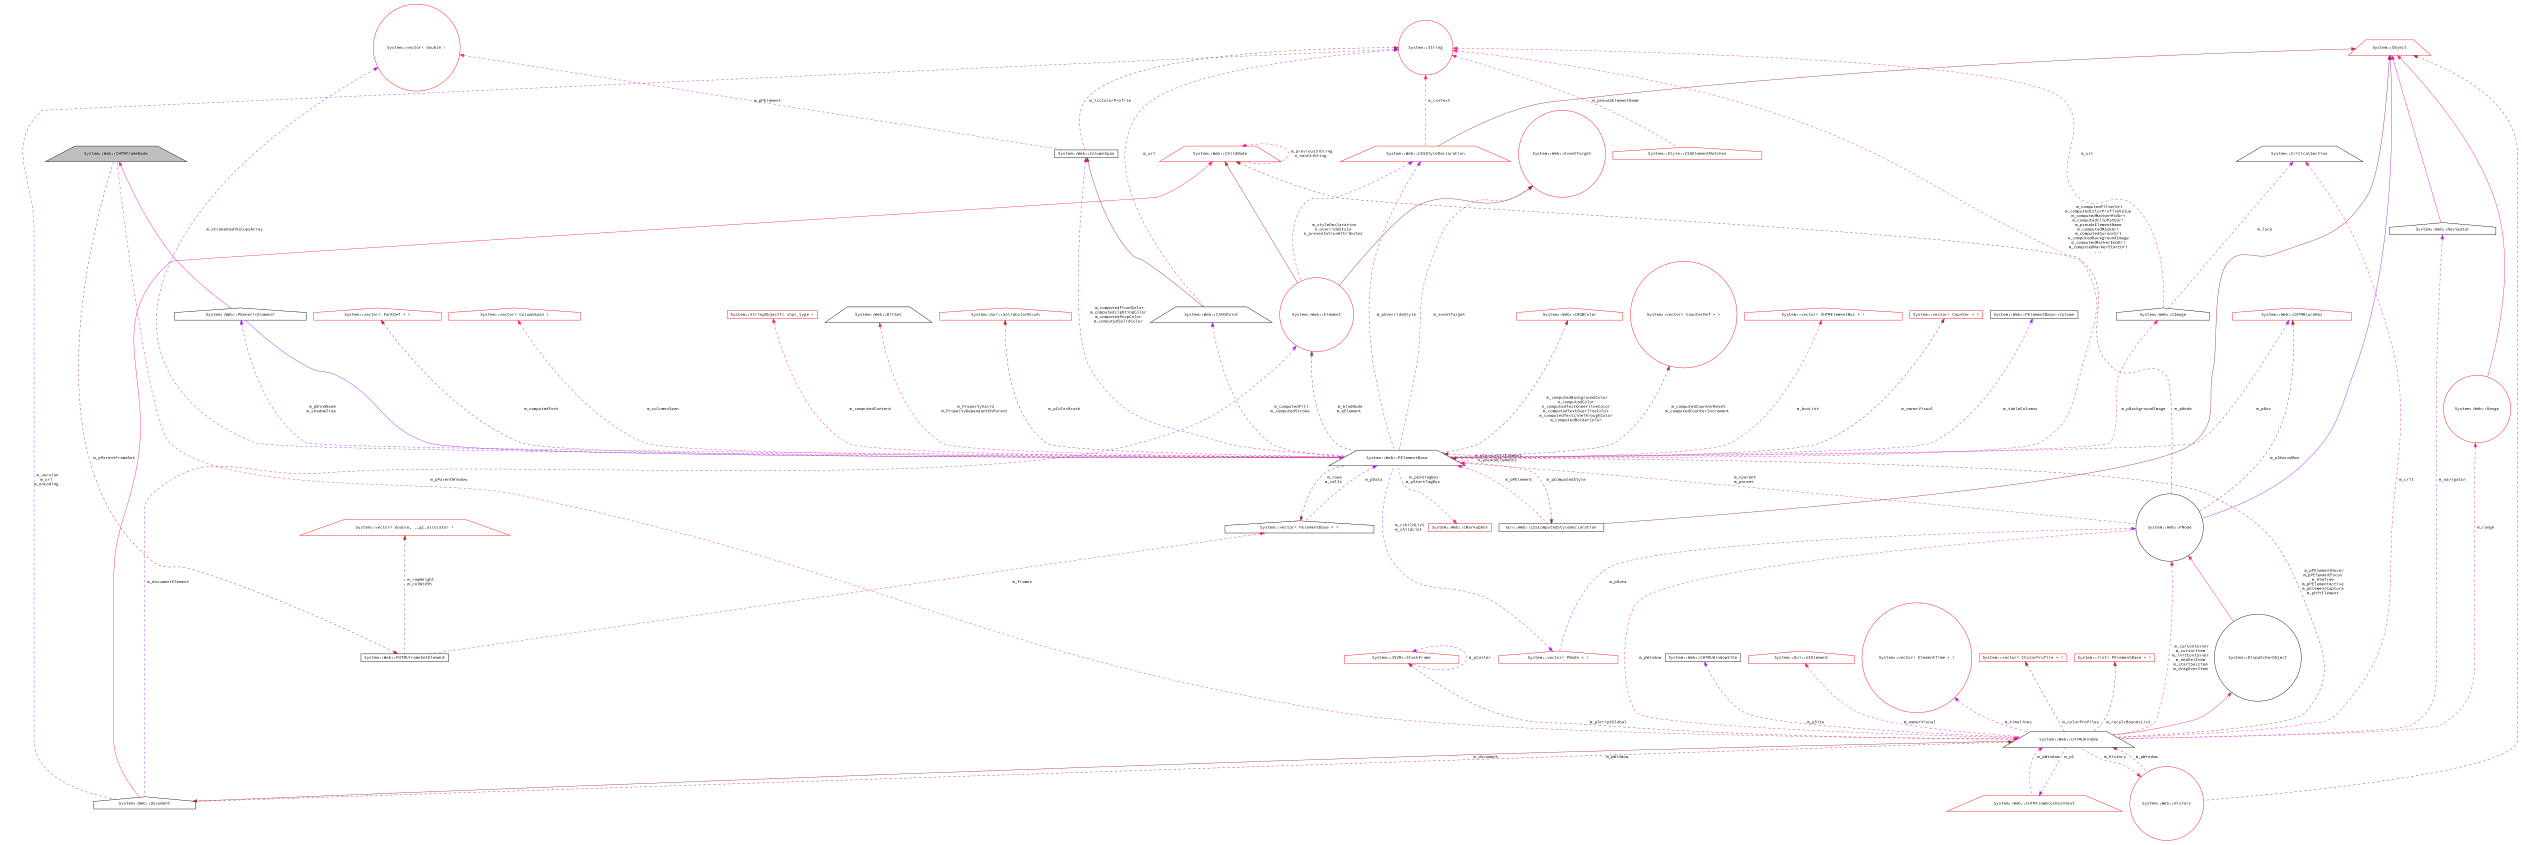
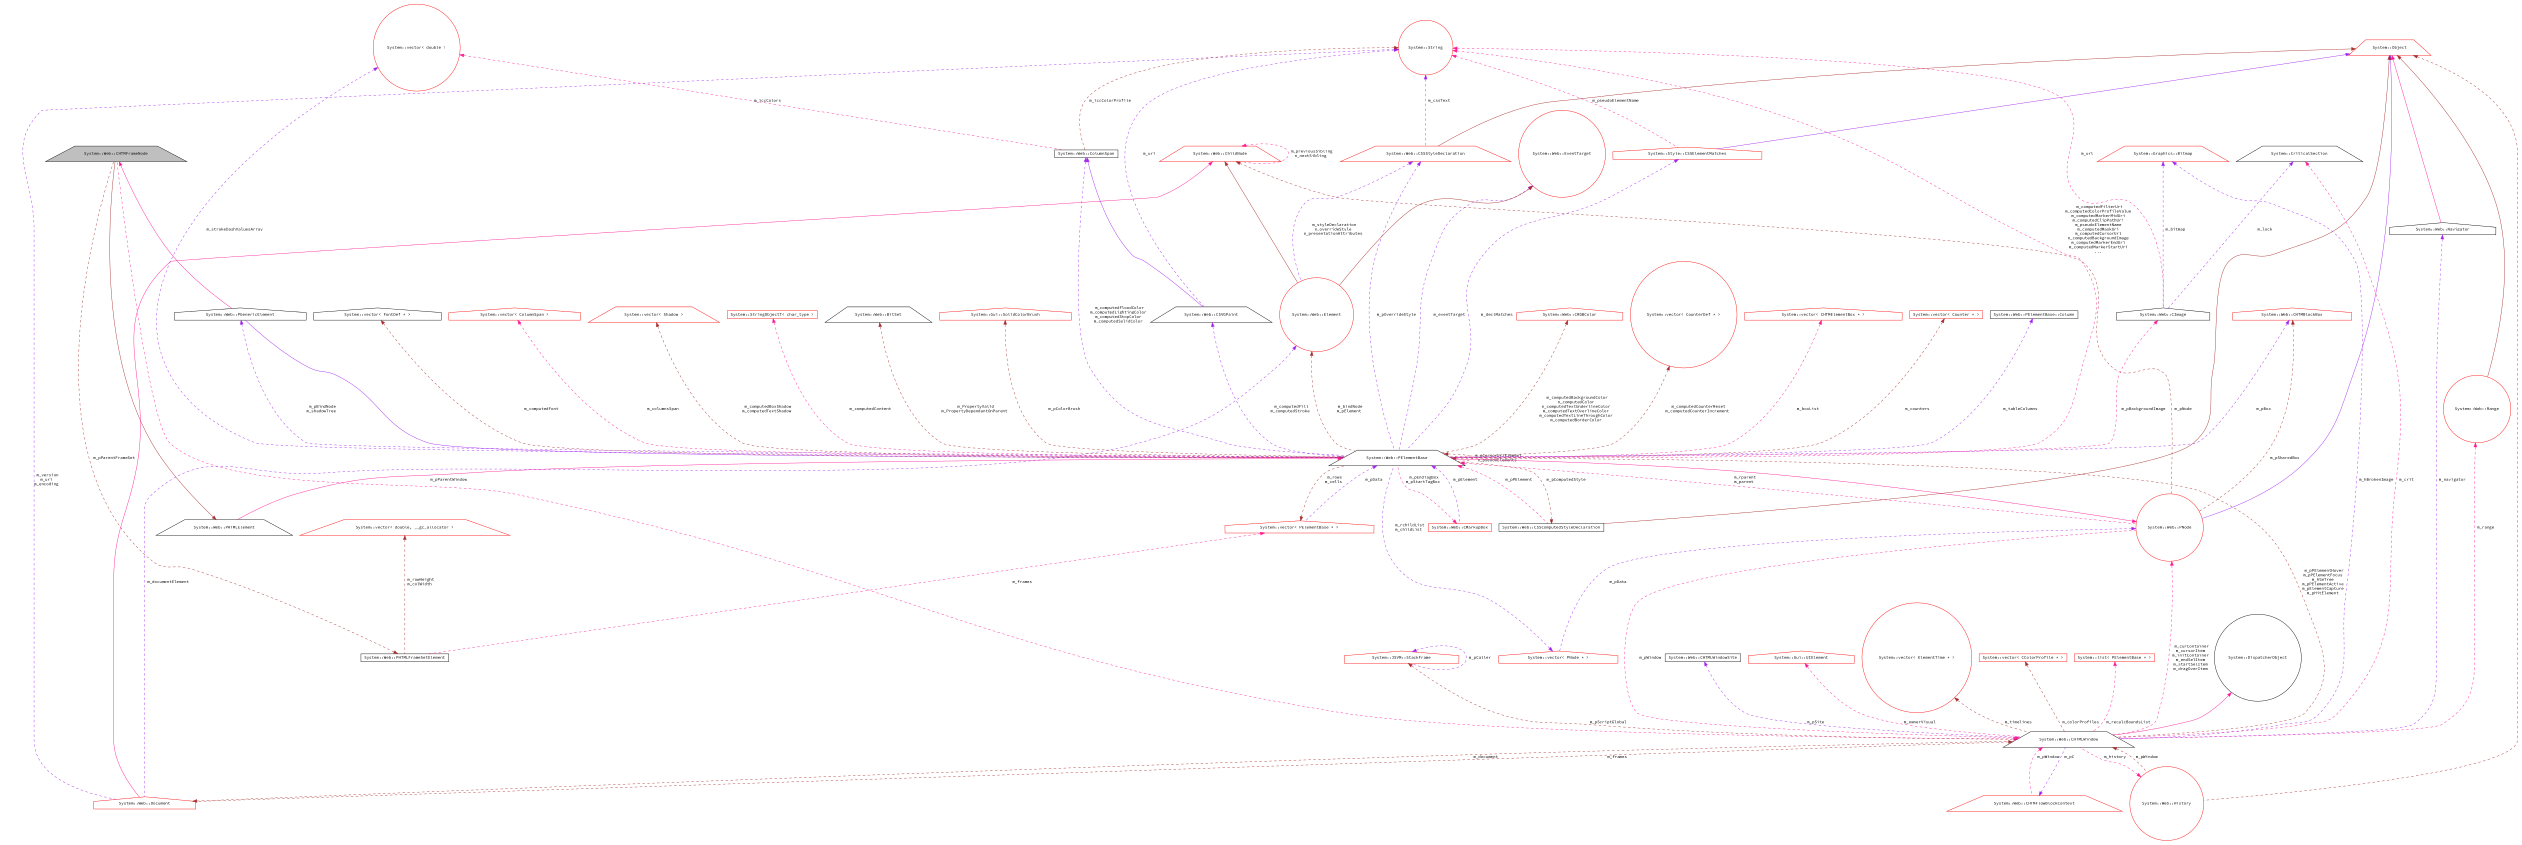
(766, 101) -> (766, 101)
none -> (2032, 102)
(1426, 113) -> (1426, 113)
none -> (2163, 154)
(2496, 204) -> (2496, 204)
(1127, 249) -> (1127, 249)
none -> (1482, 257)
(377, 315) -> (377, 315)
none -> (654, 315)
(1916, 409) -> (1916, 409)
(1062, 452) -> (1062, 452)
none -> (1454, 493)
none -> (224, 528)
(1299, 528) -> (1299, 528)
(1551, 528) -> (1551, 528)
(2170, 528) -> (2170, 528)
(2212, 590) -> (1794, 476)
(2112, 702) -> (2112, 702)
(1992, 720) -> (1992, 720)
(1616, 757) -> (1616, 757)
(1105, 767) -> (1105, 767)
(145, 804) -> (145, 804)
